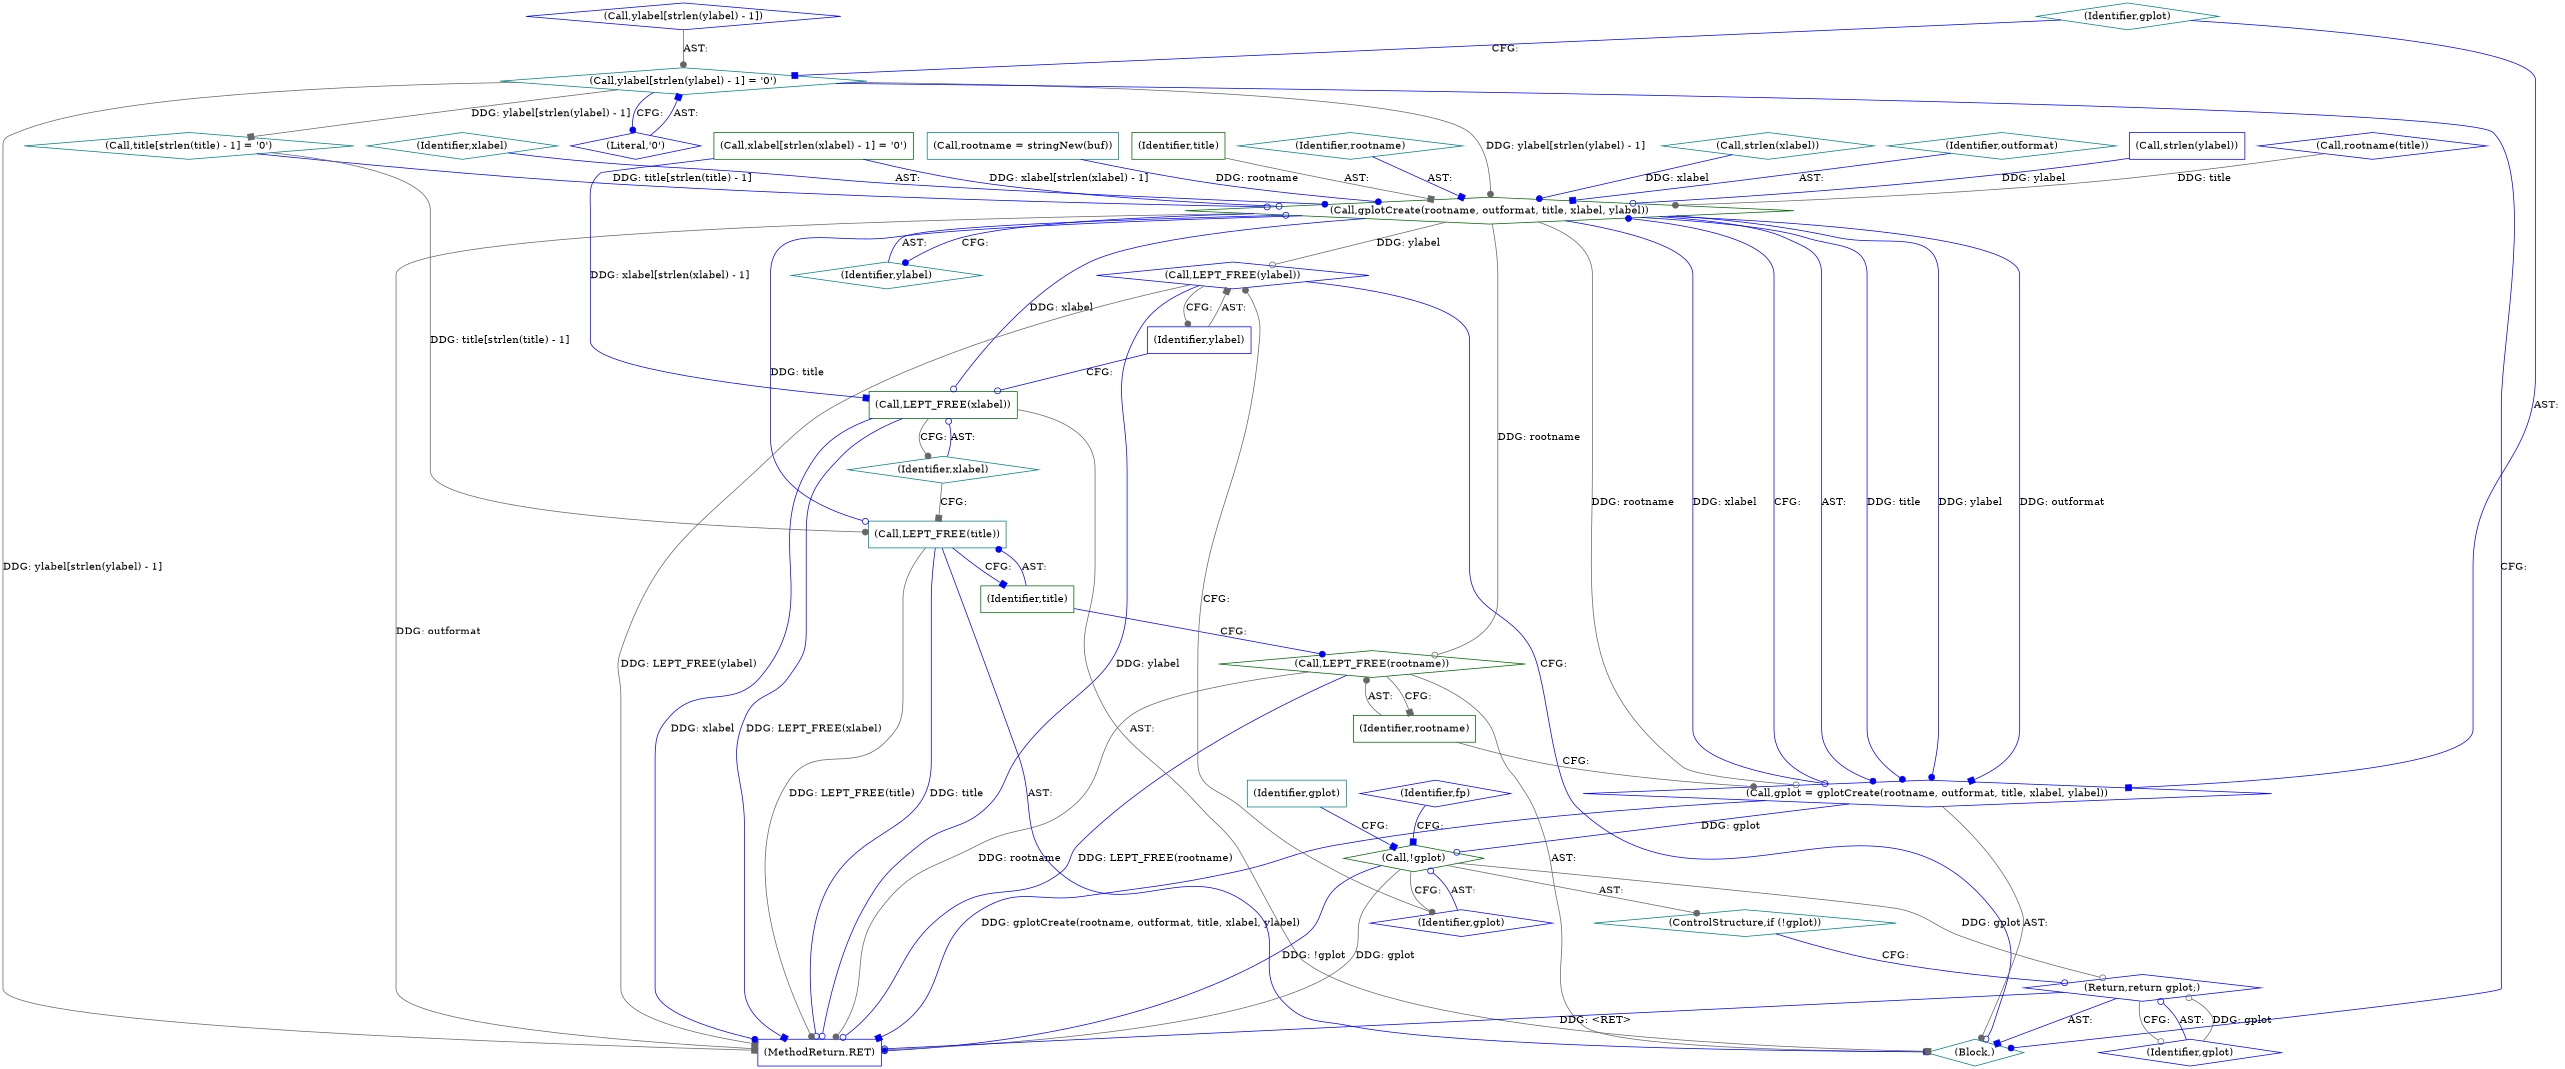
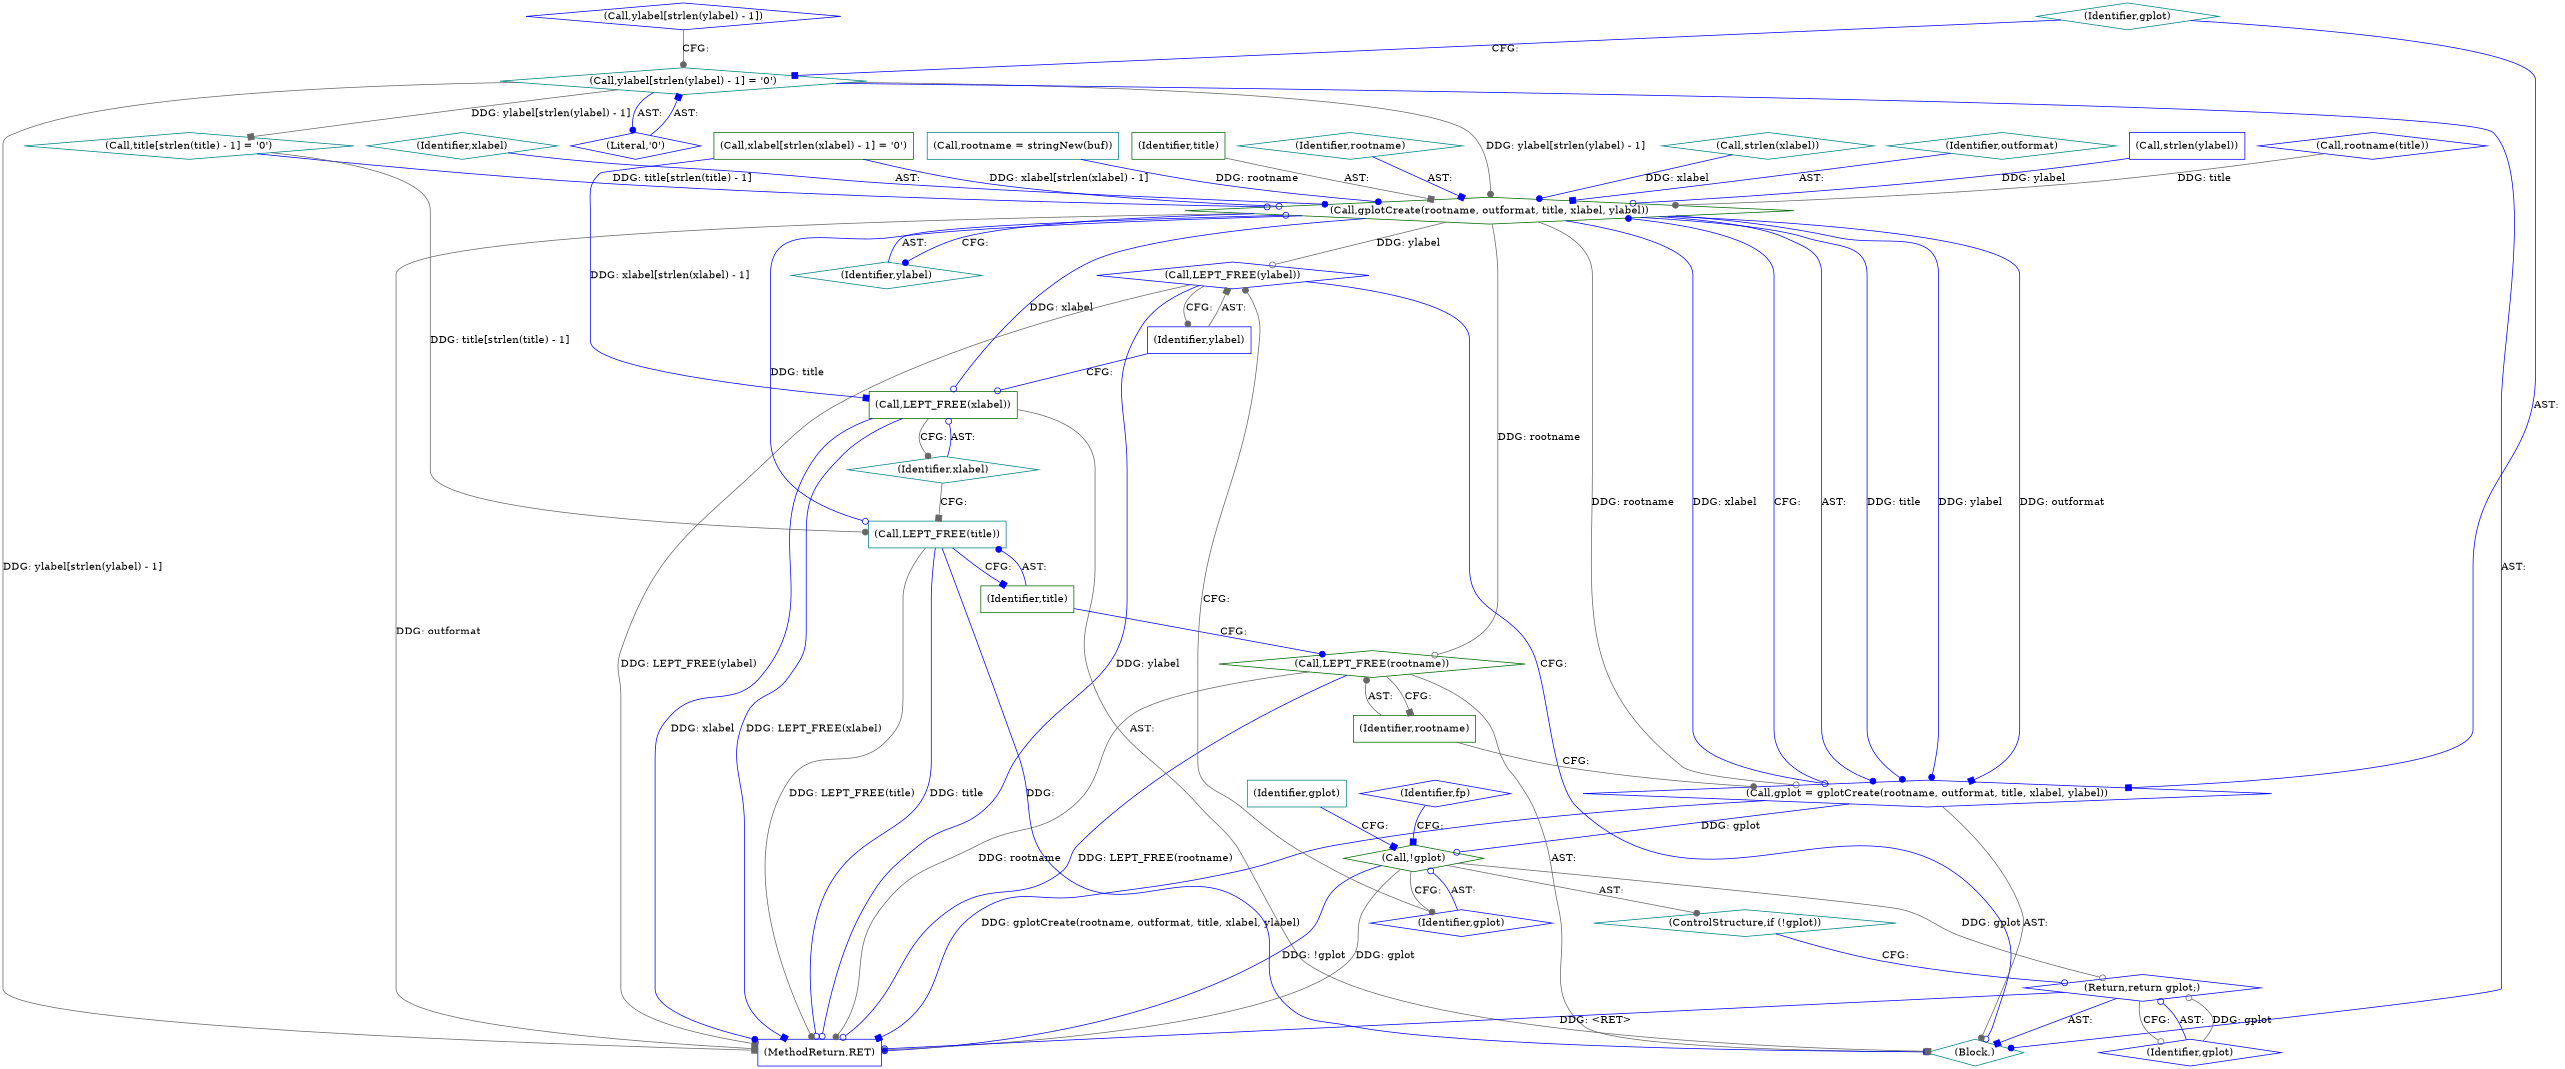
(698, 49) -> (698, 49)
(652, 114) -> (652, 114)
(2515, 567) -> (2515, 567)
(1042, 794) -> (1042, 794)
